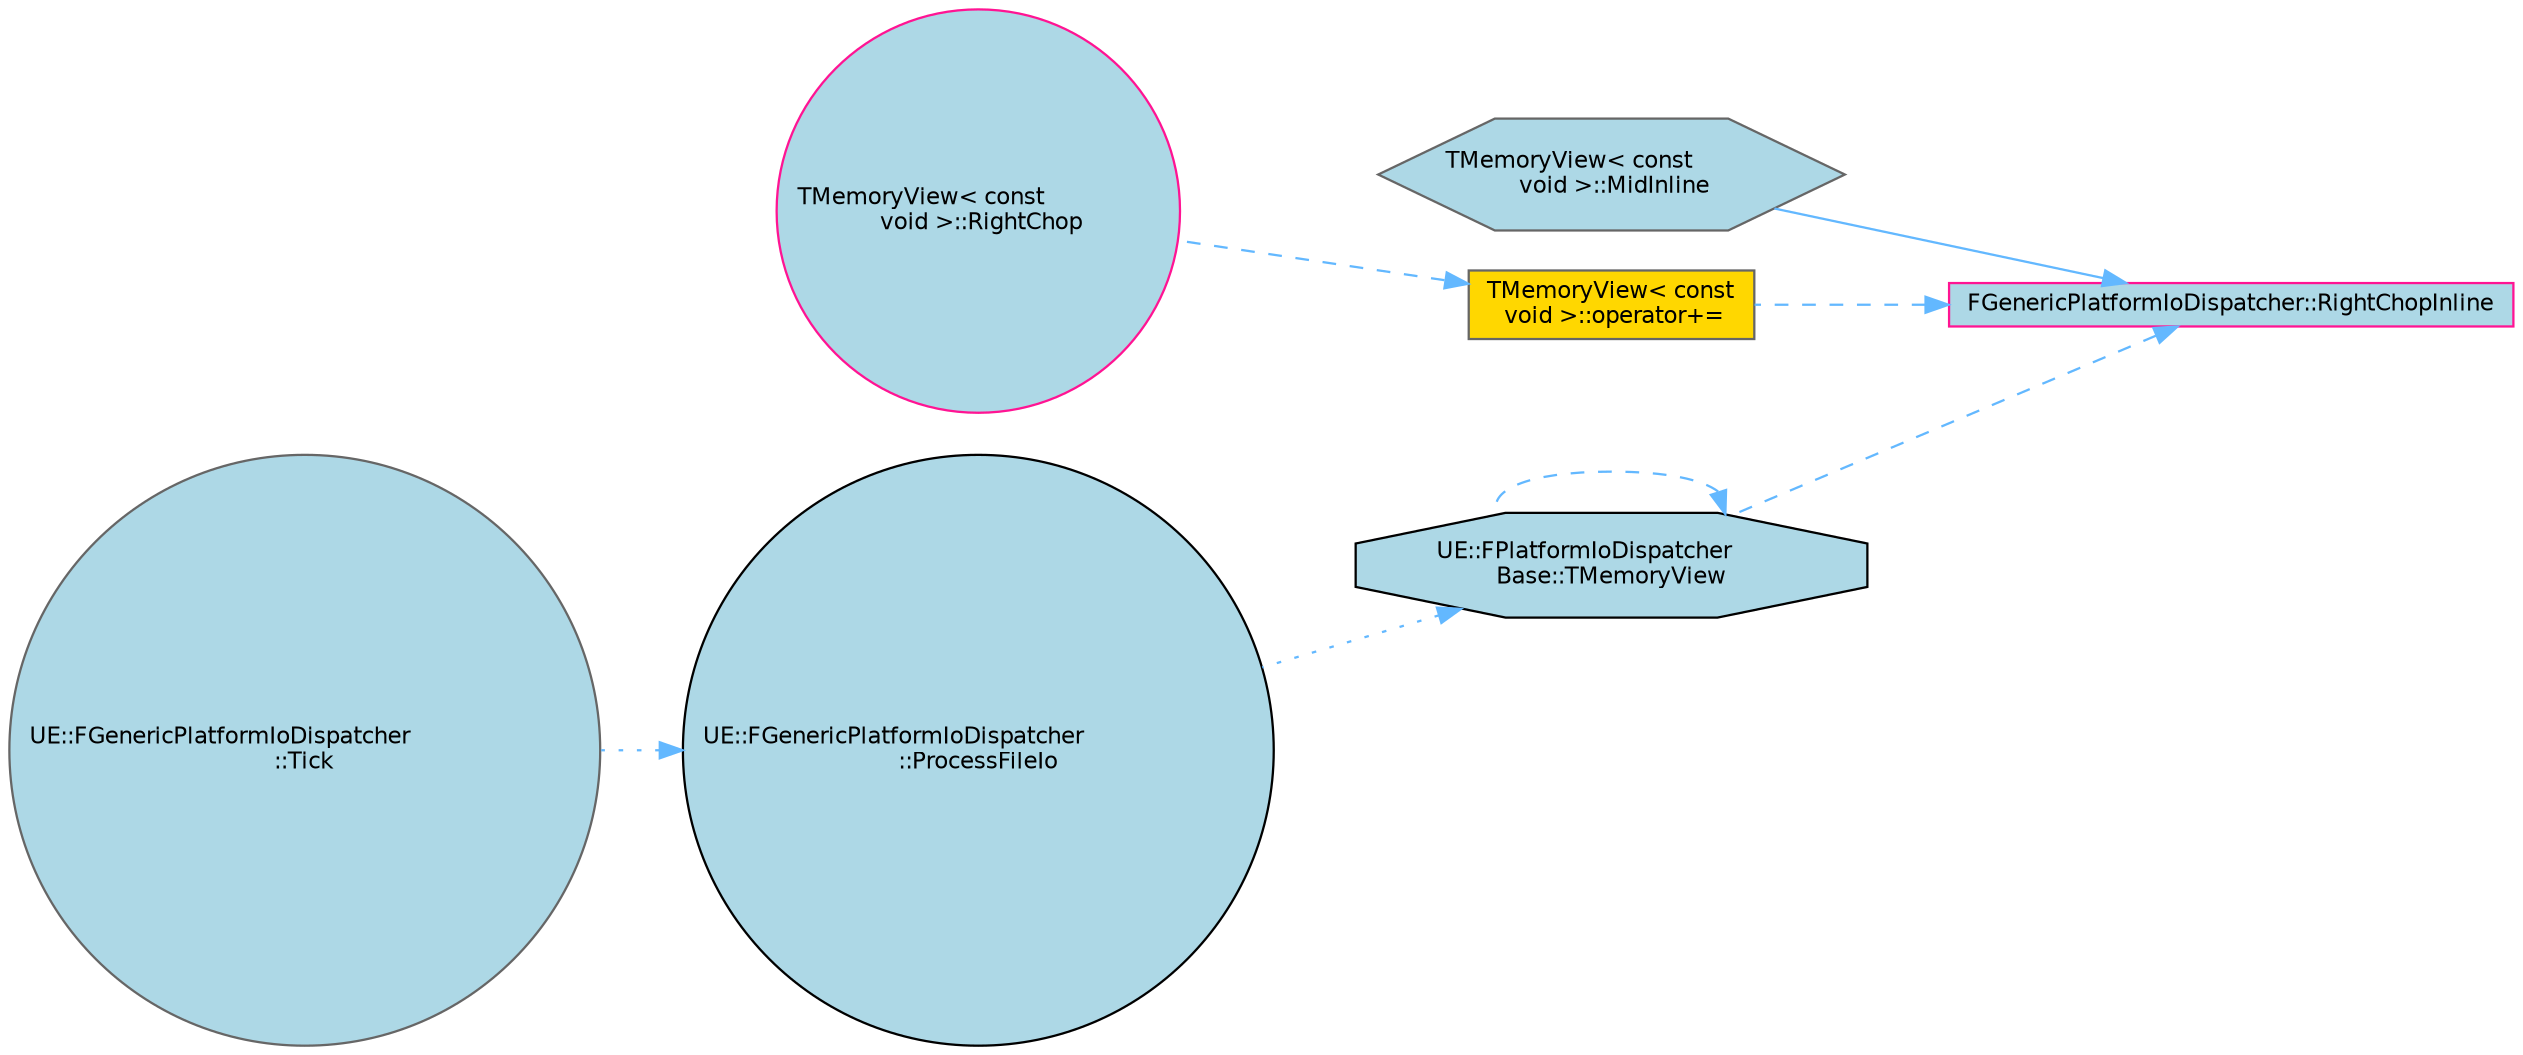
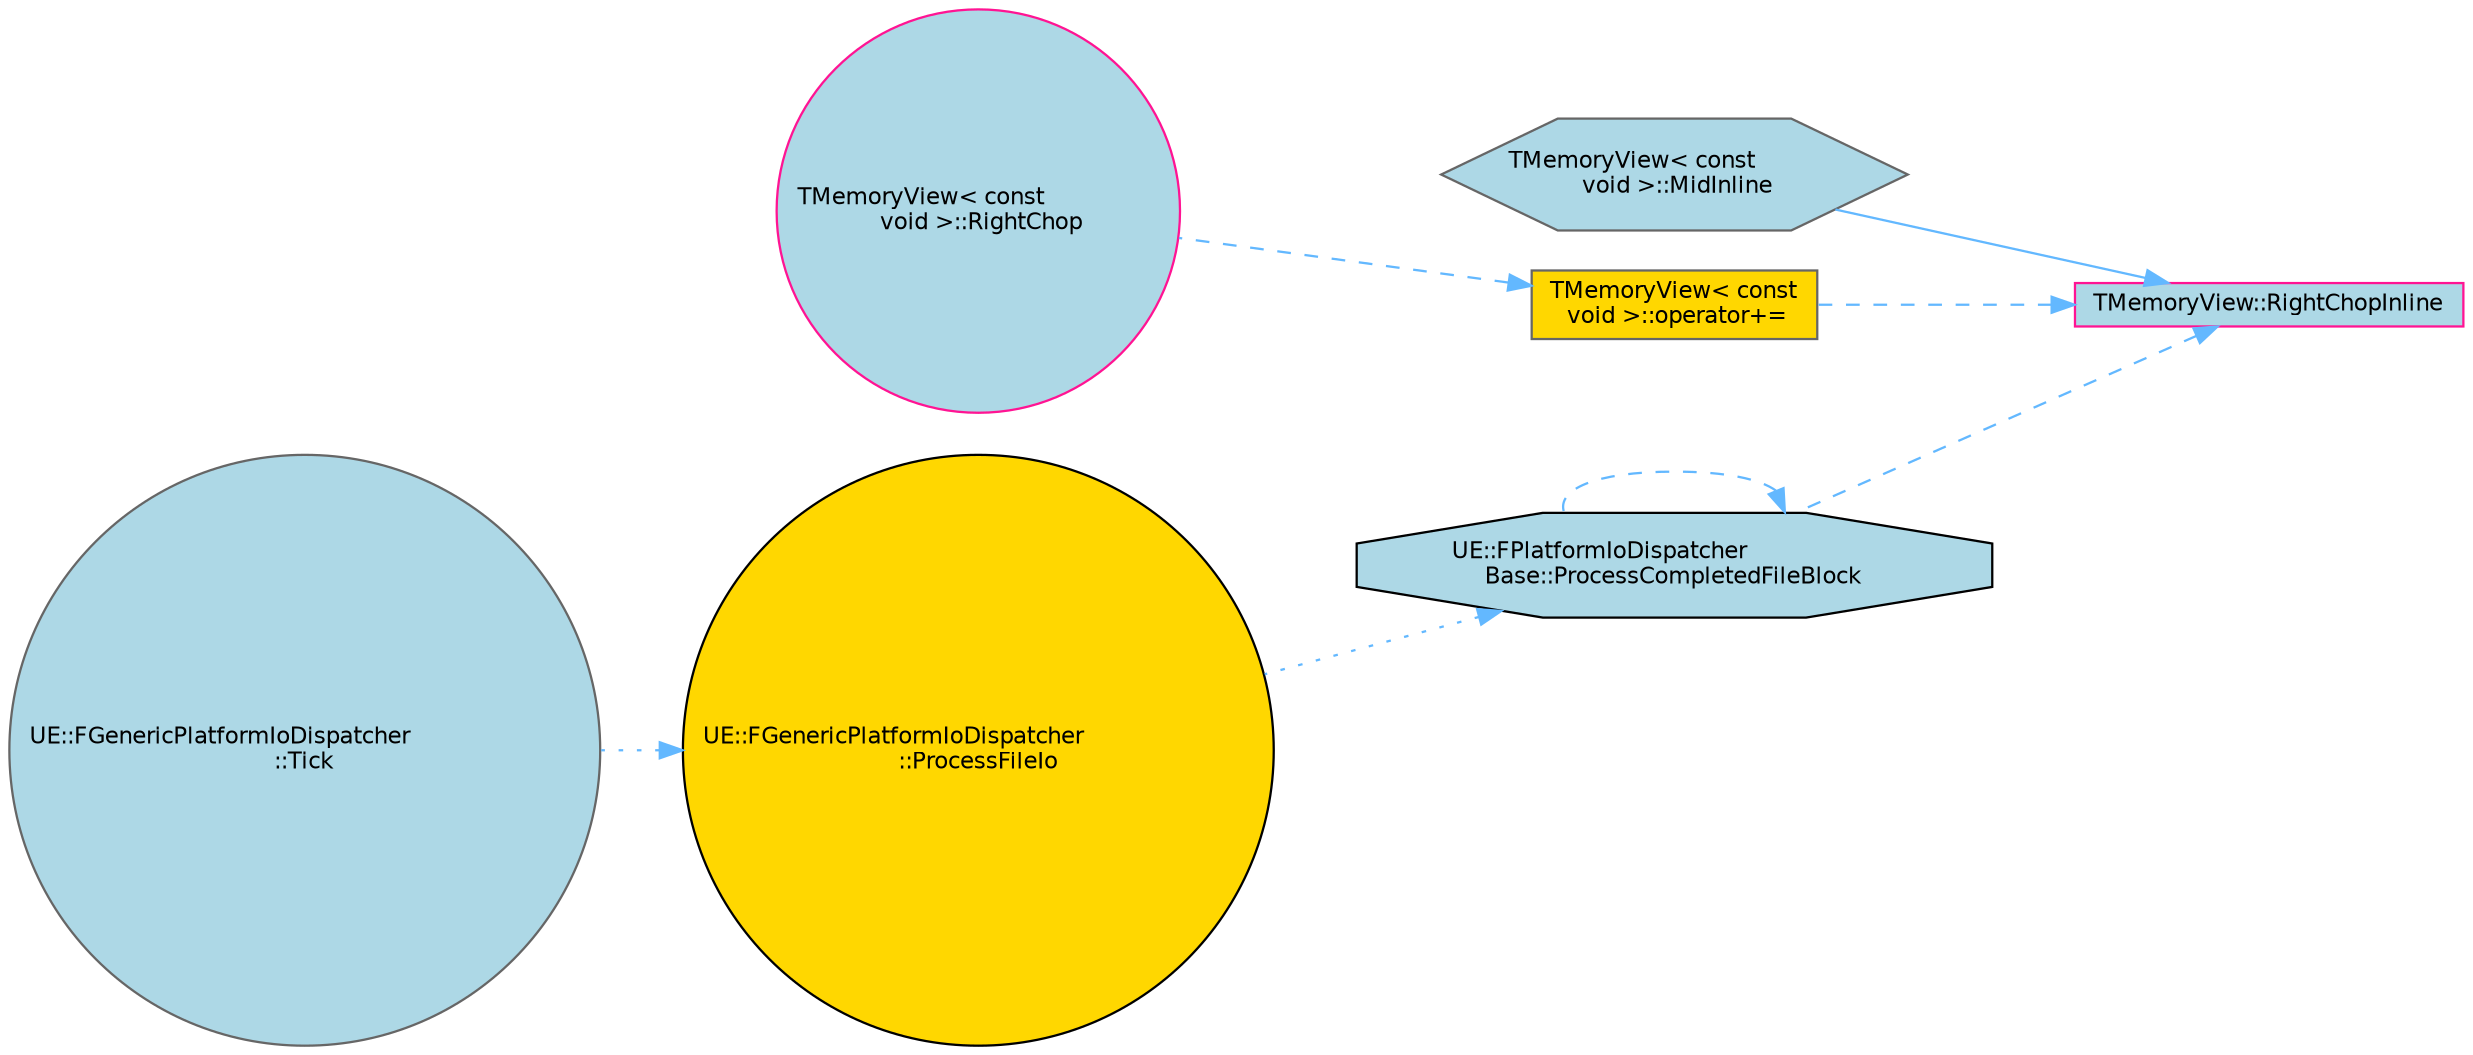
(2231, 305) -> (2269, 305)
(1612, 565) -> (1674, 565)
(978, 750) -> (978, 750)
